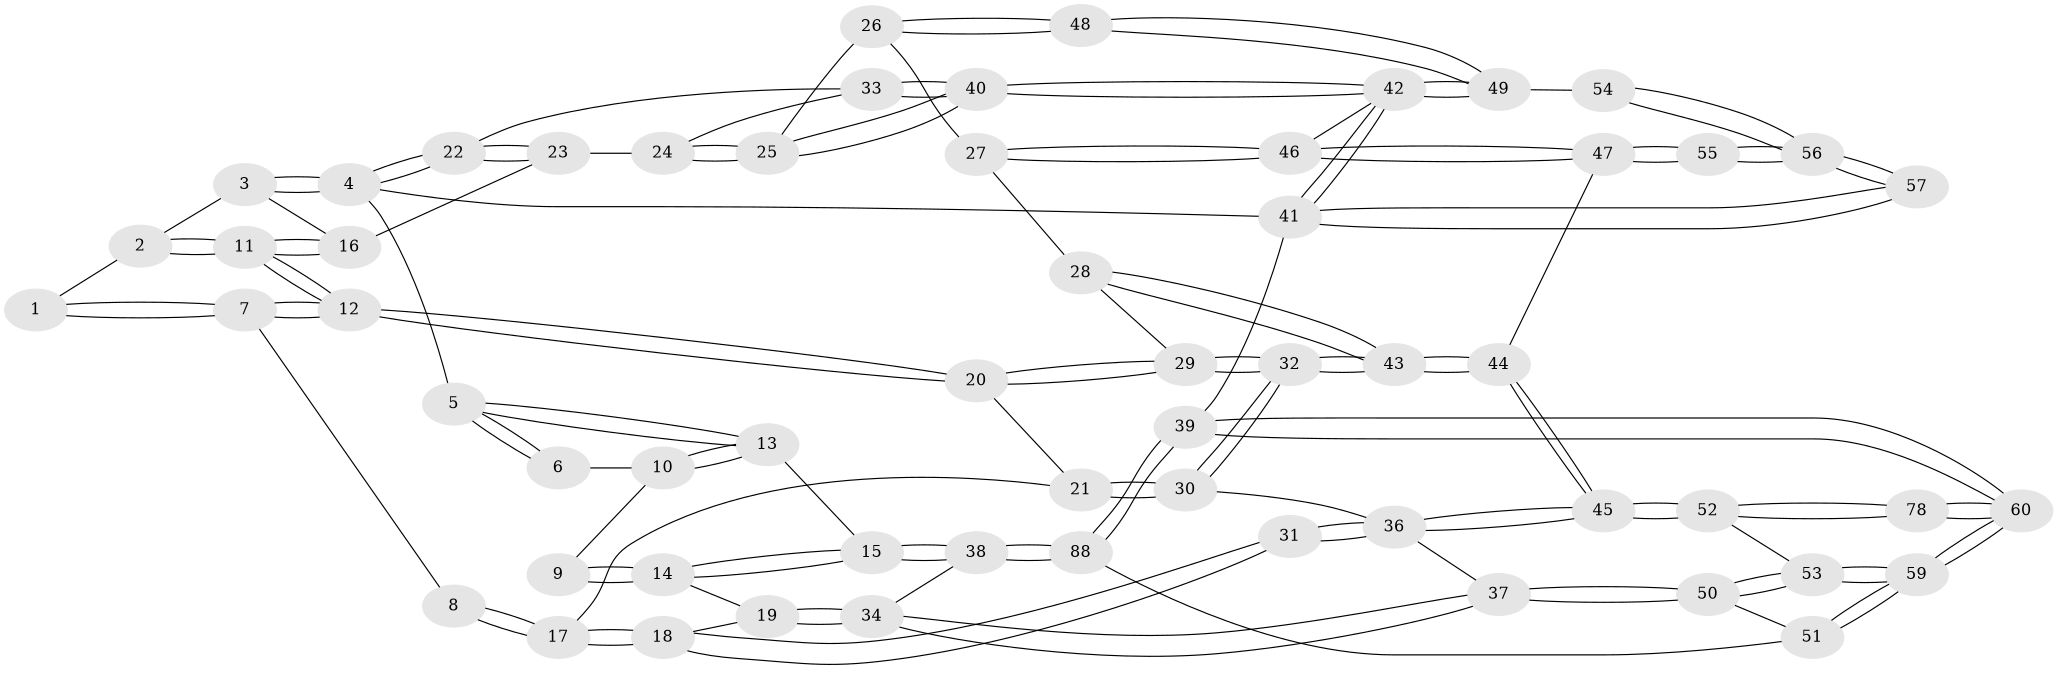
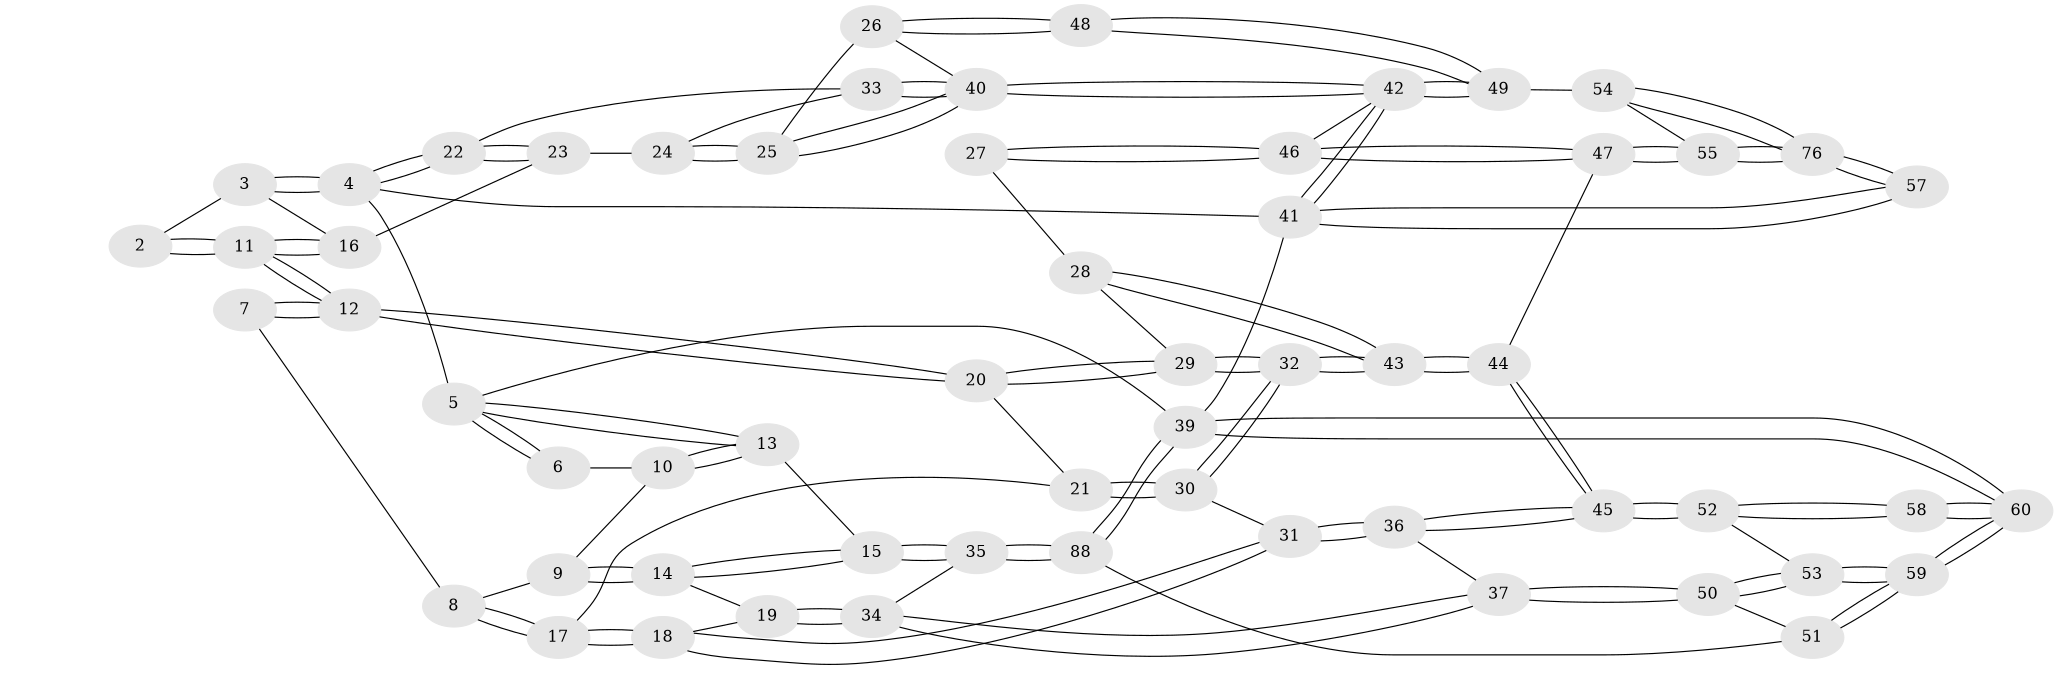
(925, 90) -> (924, 58)
none -> (1656, 123)
(1812, 154) -> (1812, 154)
(36, 310) -> none
none -> (831, 328)
(1292, 500) -> (1238, 513)
(1917, 511) -> (1917, 511)
(976, 553) -> (976, 553)
none -> (506, 590)
